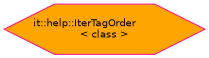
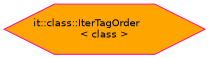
(105, 29) -> (105, 29)
